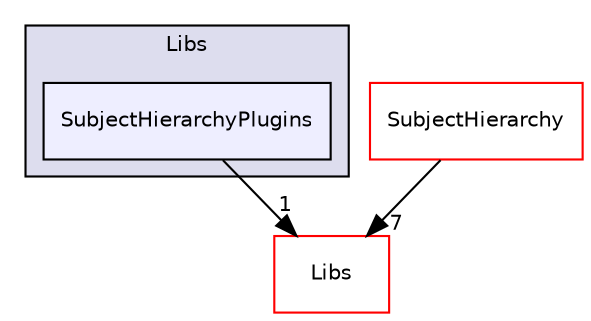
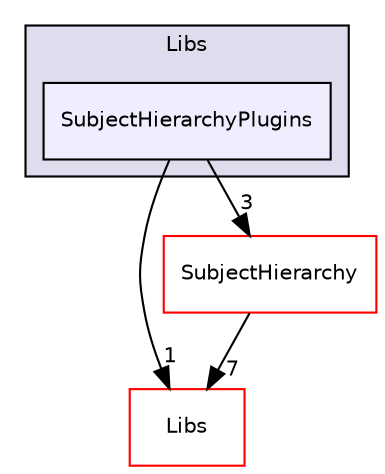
none -> (224, 190)
